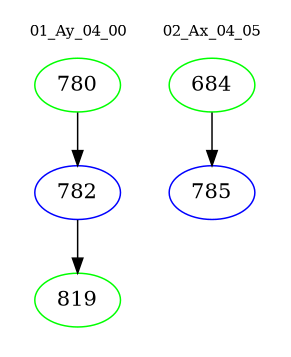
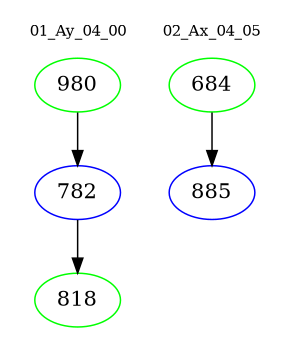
(78, 85) -> (78, 85)
(212, 193) -> (212, 193)
(78, 300) -> (78, 300)
